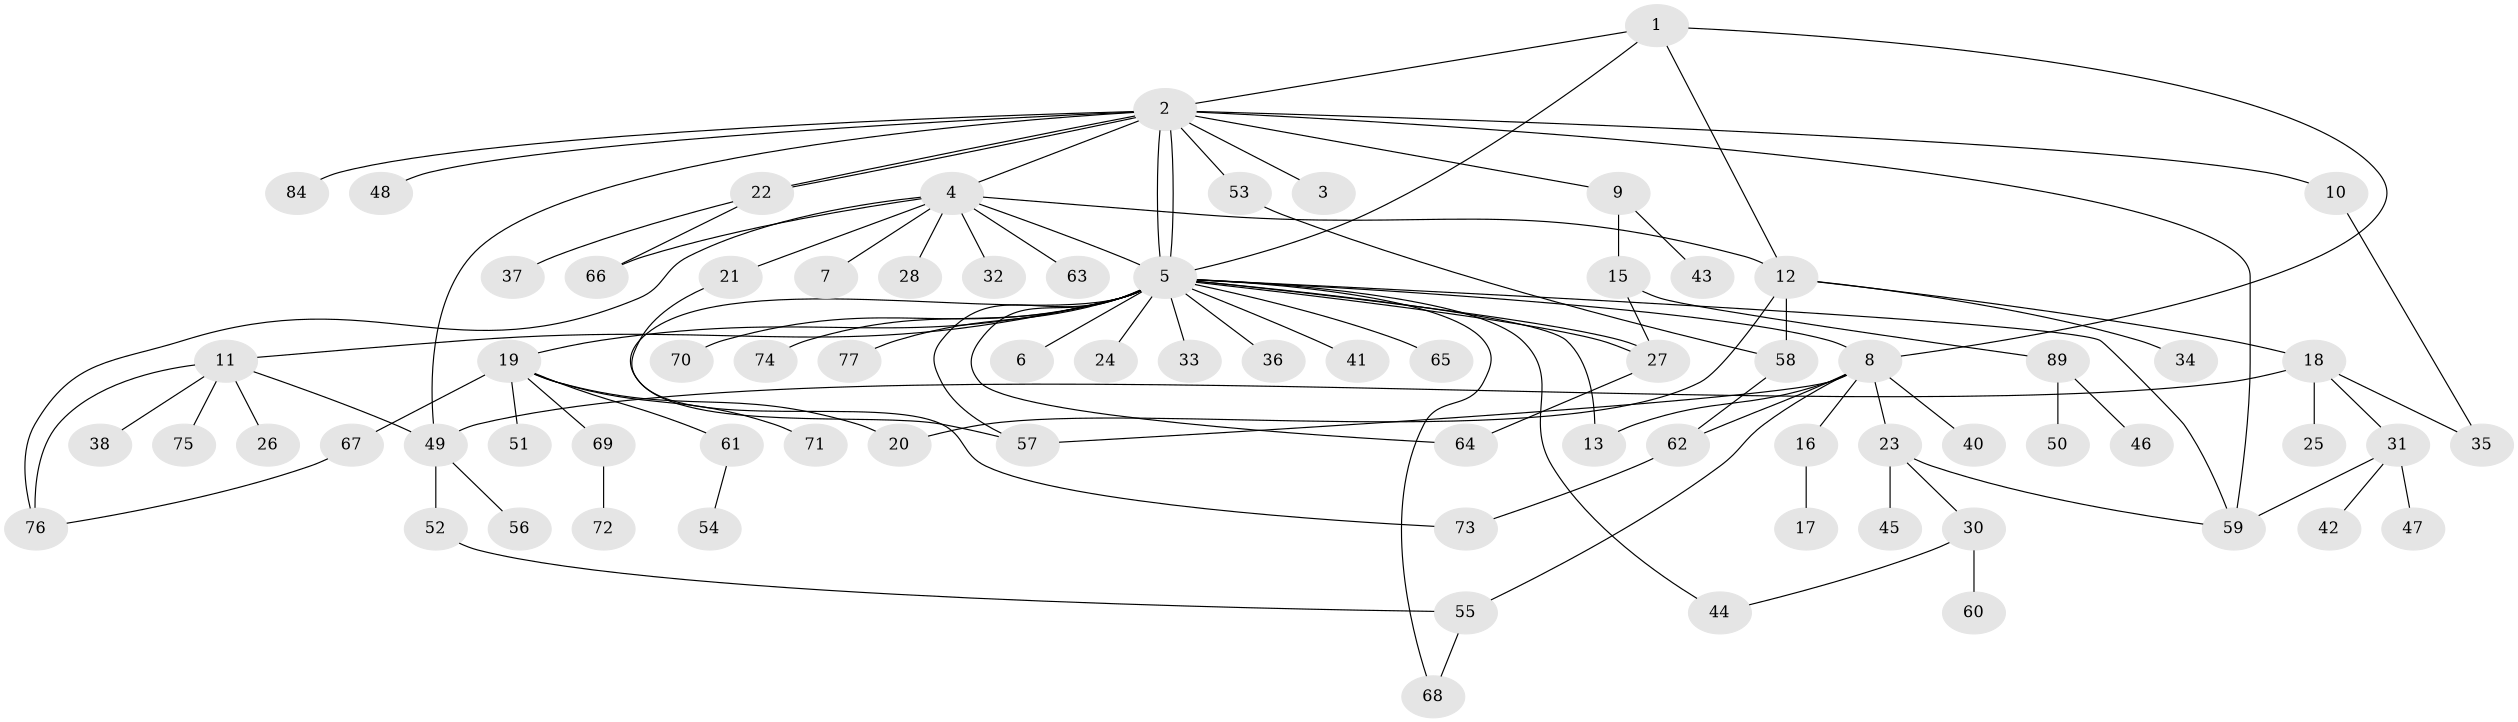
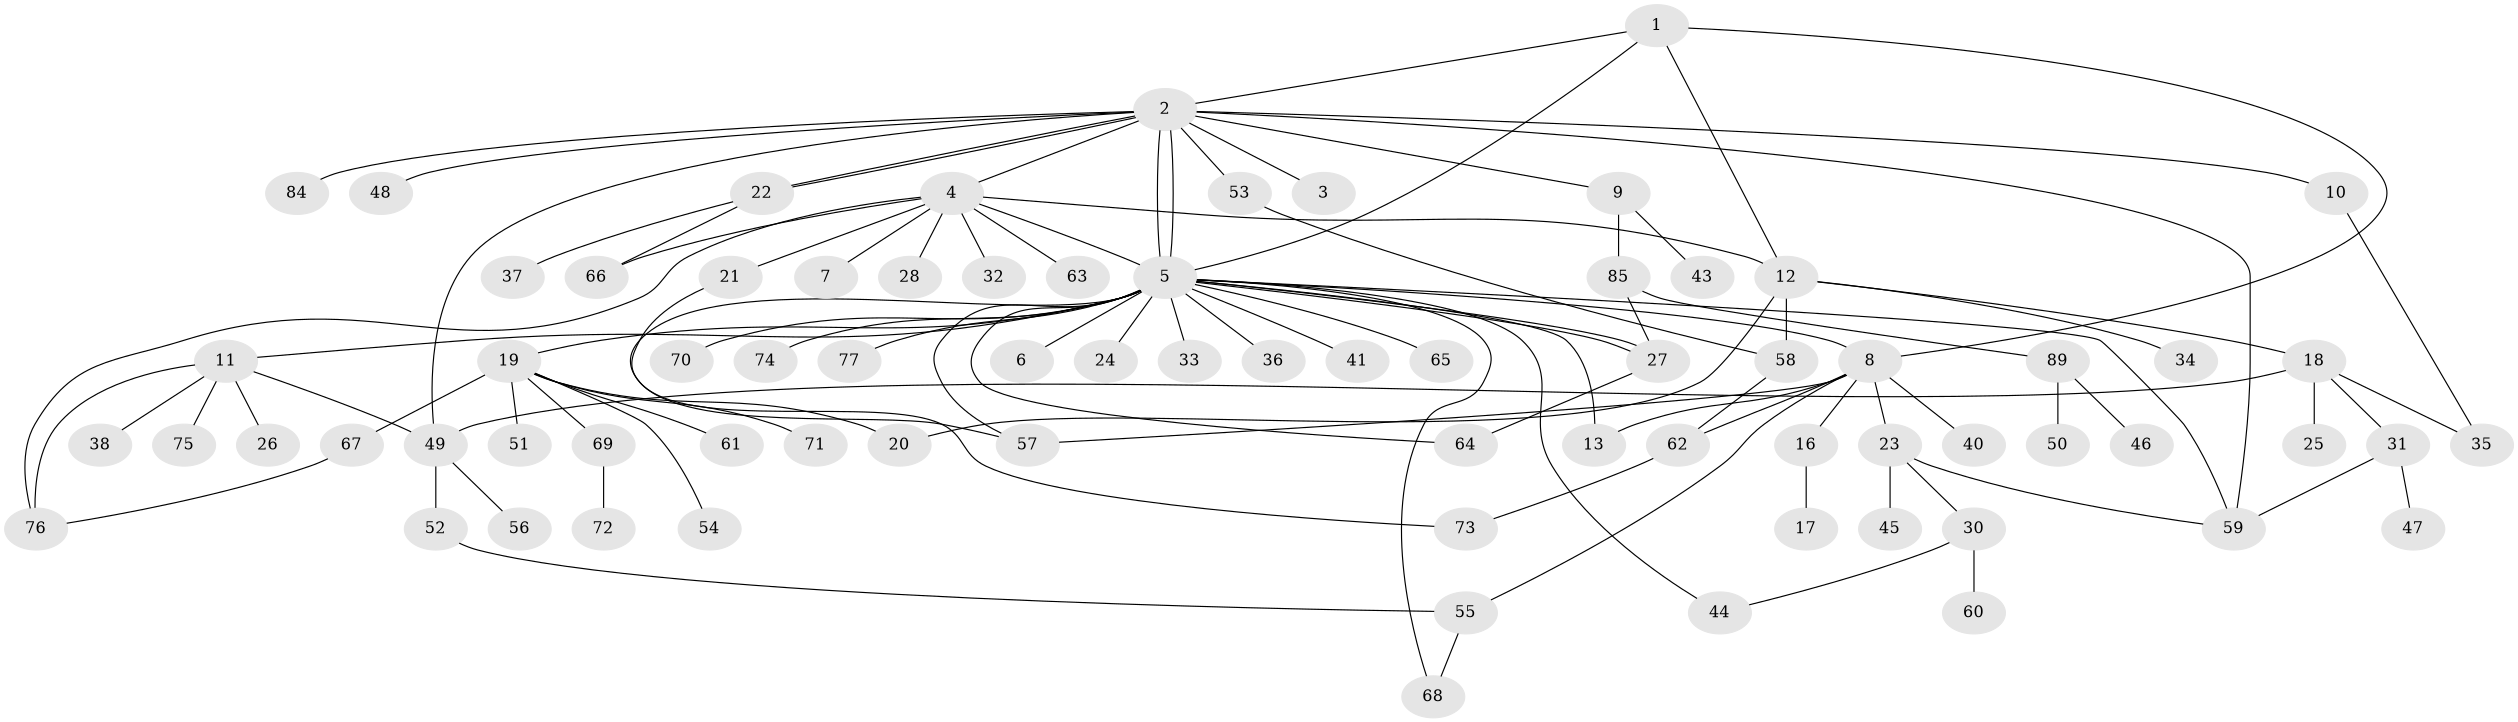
(1619, 277) -> (1619, 277)
(721, 487) -> (637, 419)
(2329, 529) -> none
